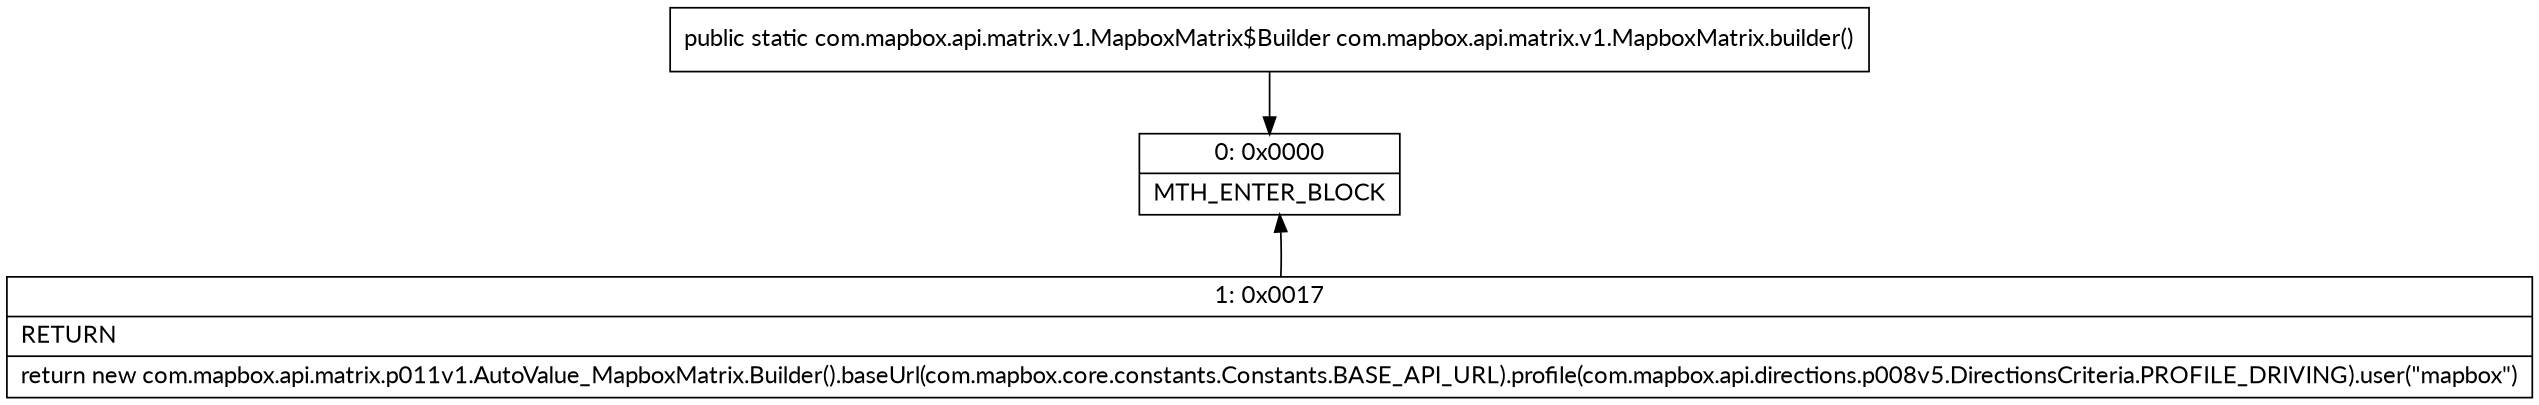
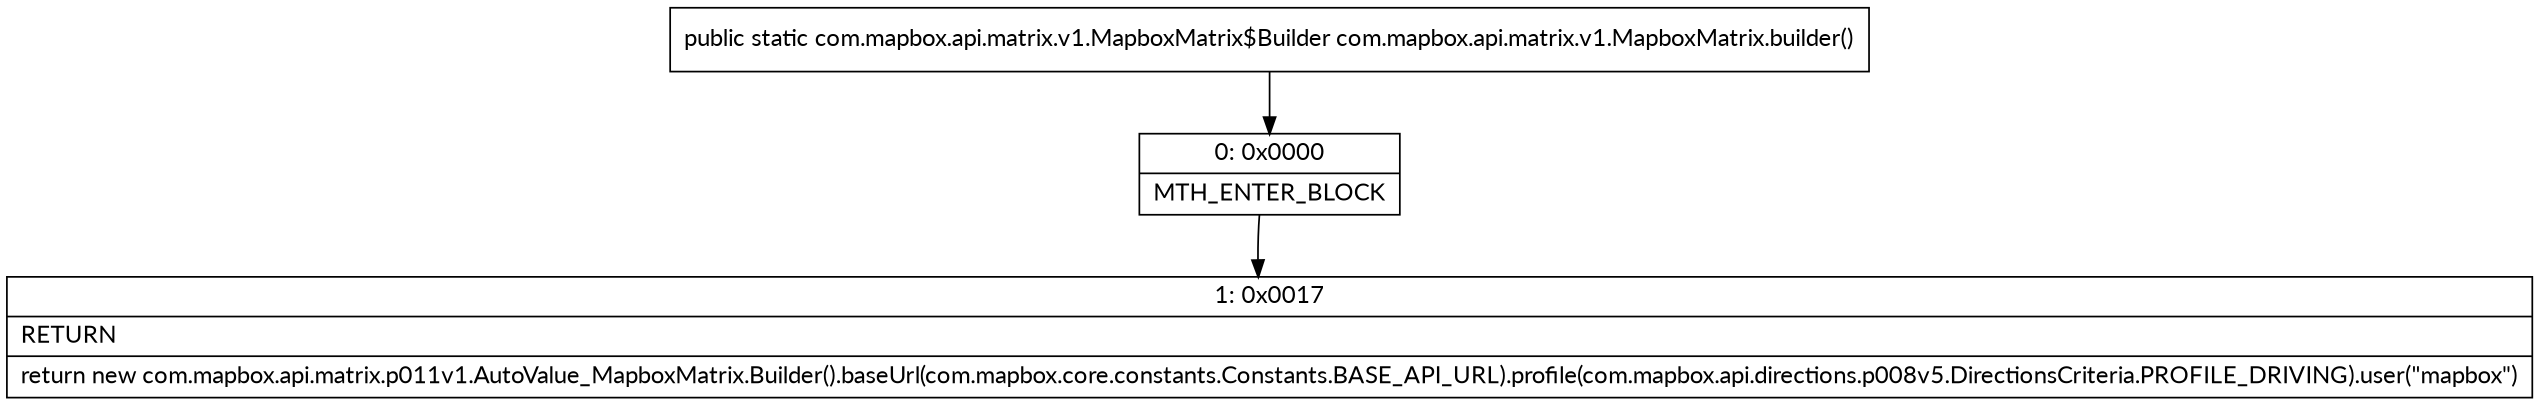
(1281, 255) -> (1258, 237)
